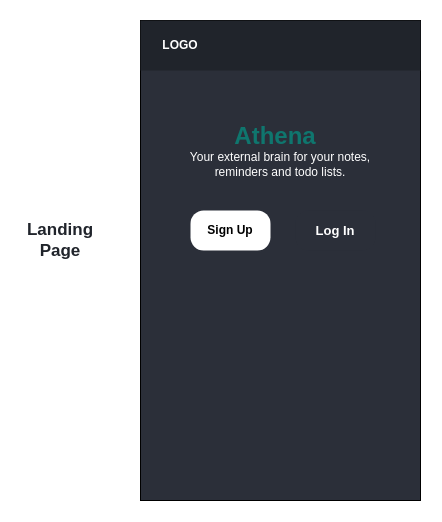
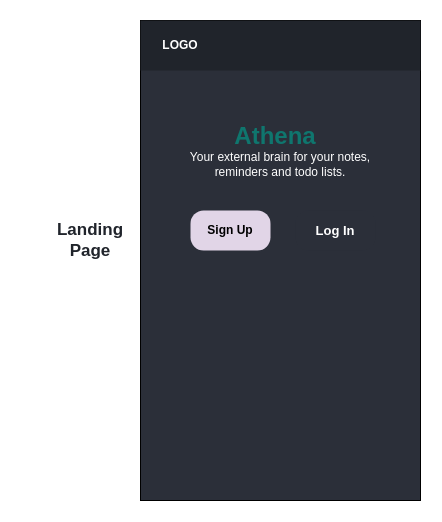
(231, 231) -> (231, 231)
(61, 241) -> (91, 241)
